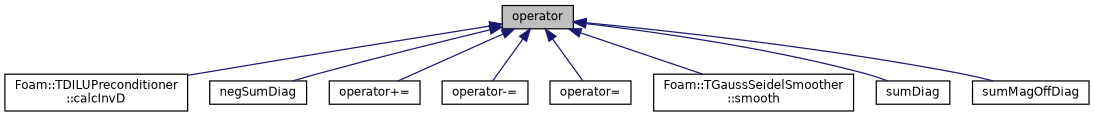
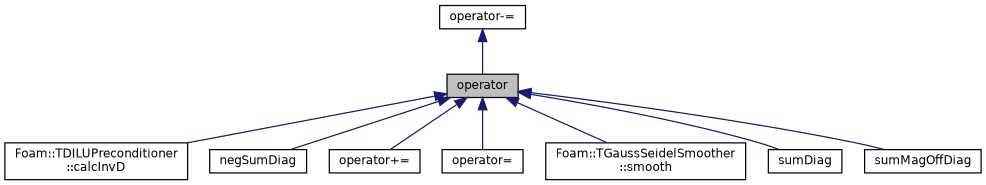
(508, 60) -> (483, 58)
